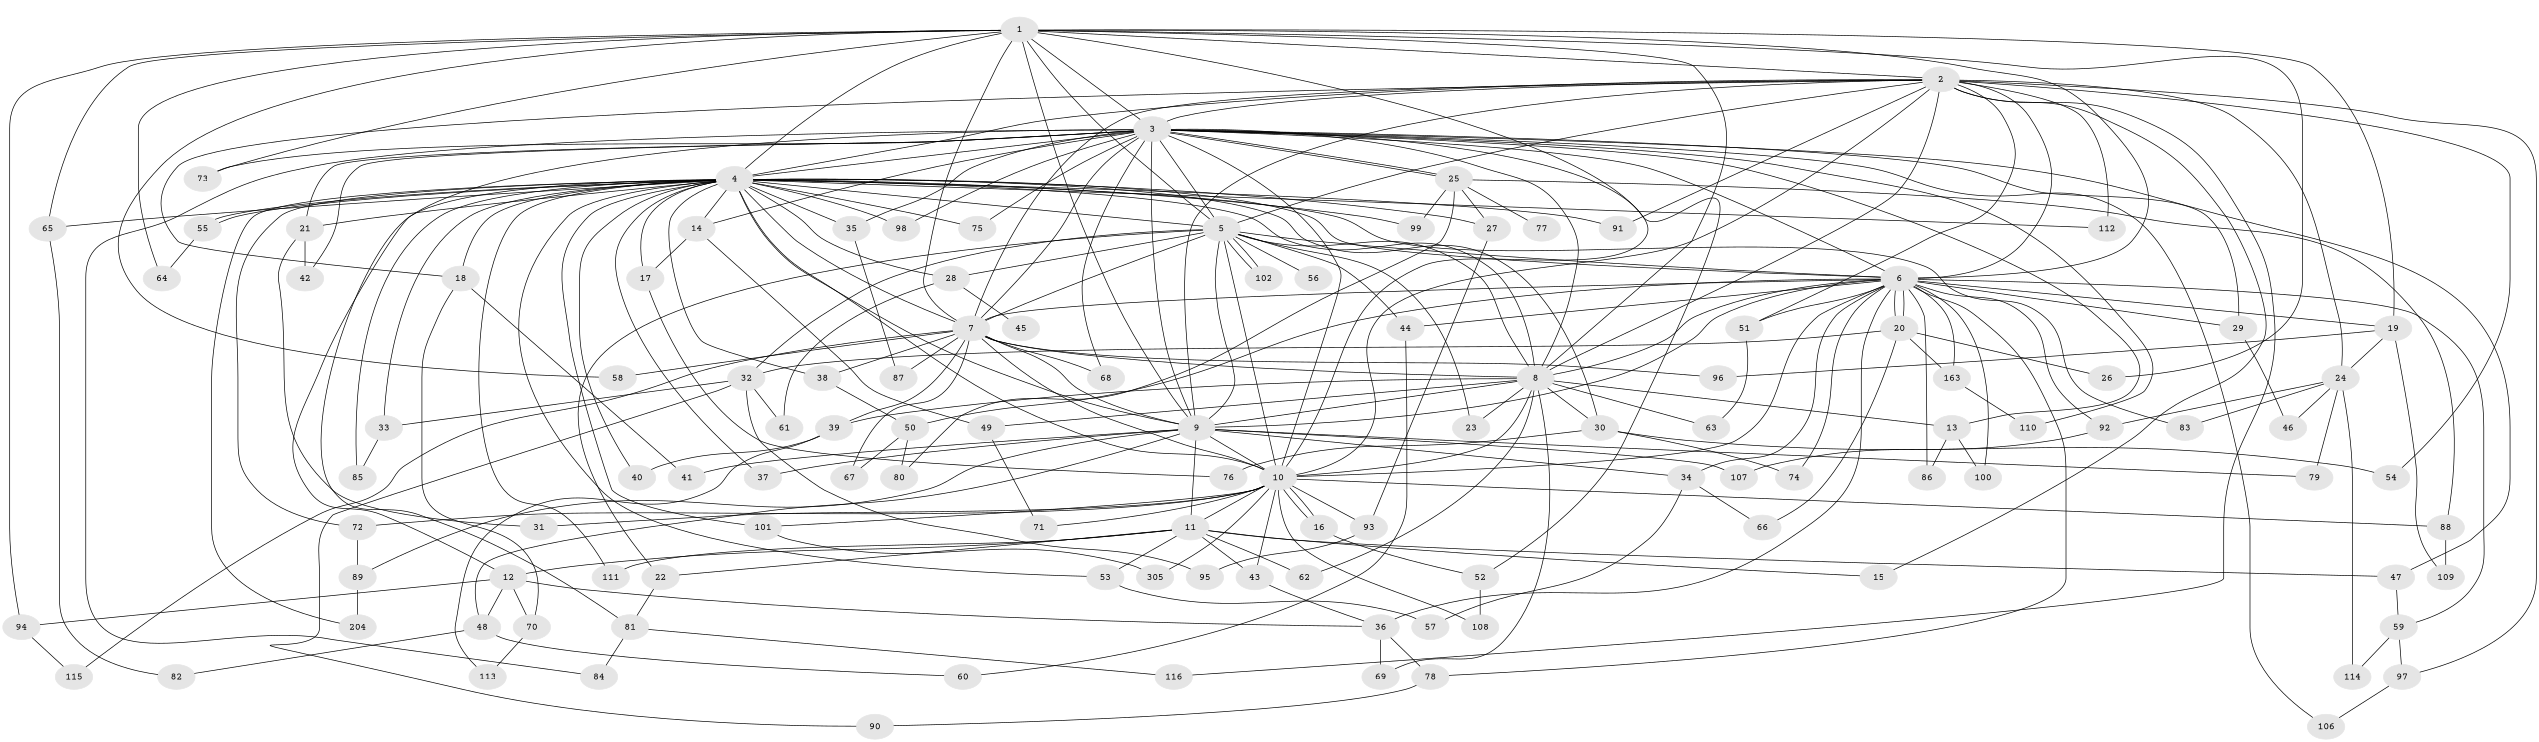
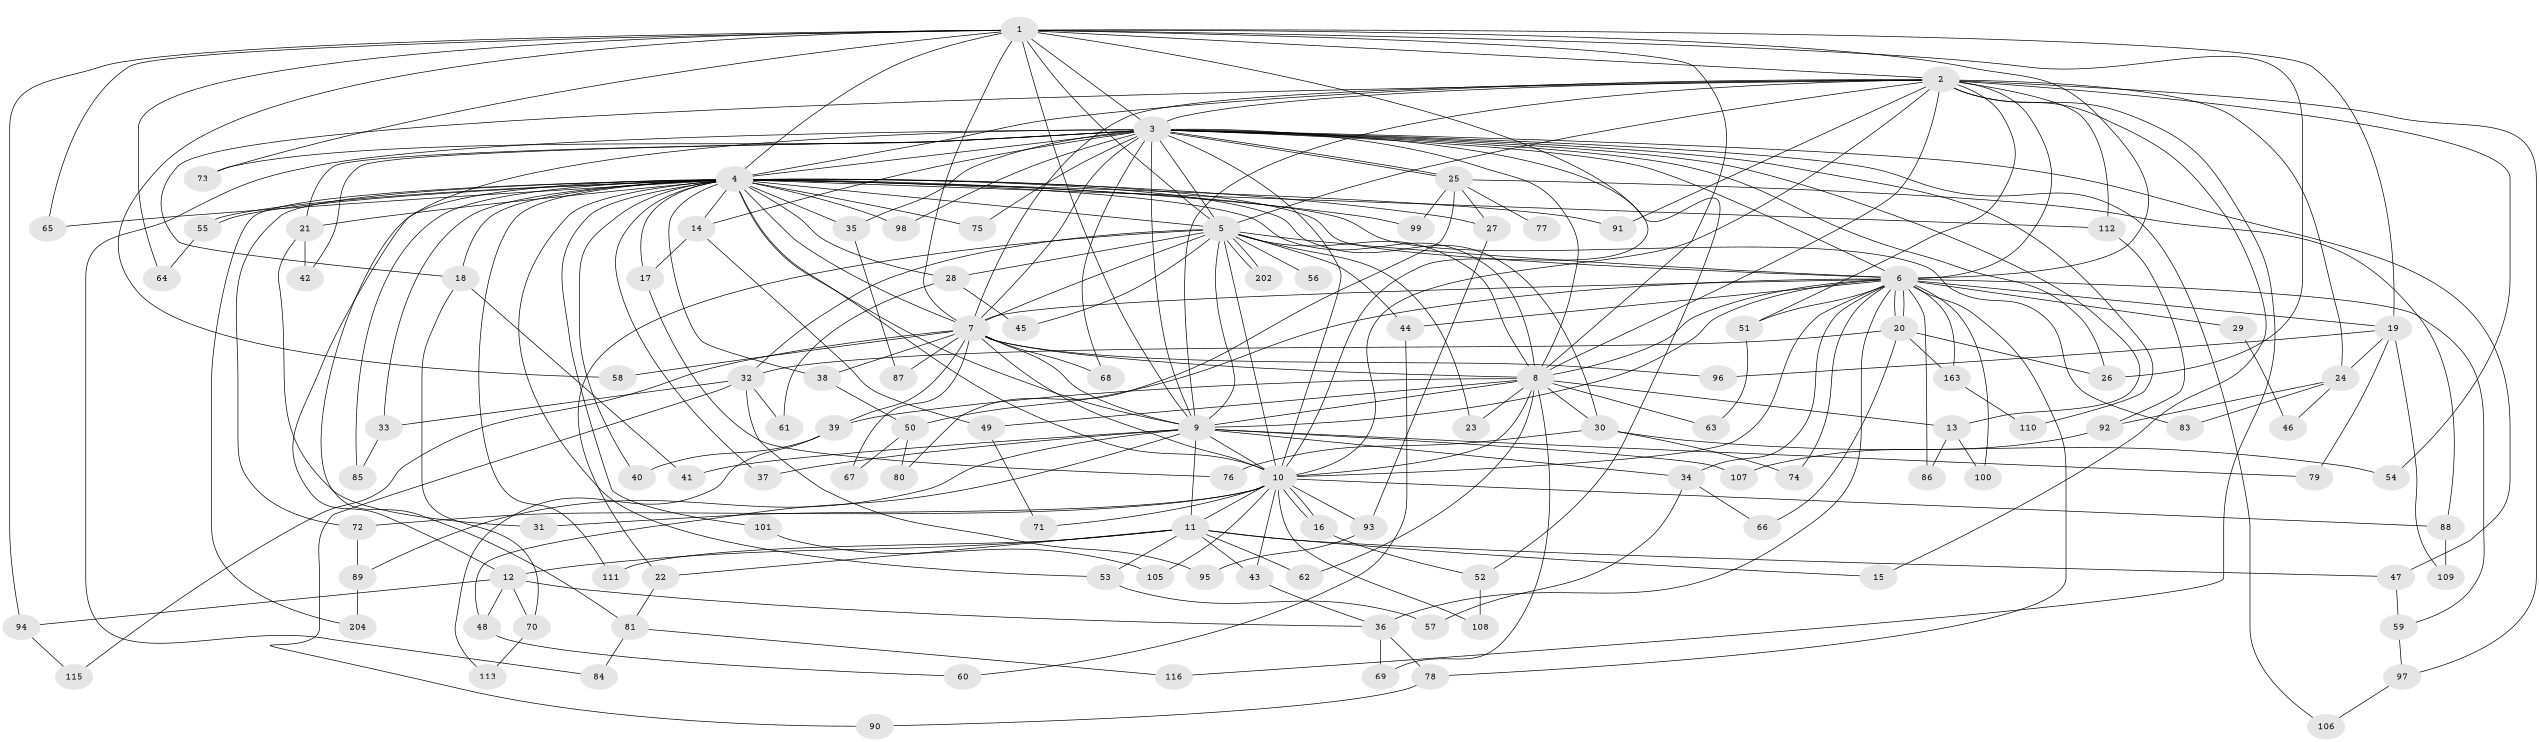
(1947, 166) -> (1668, 163)
(1264, 279) -> (1264, 279)
none -> (1129, 291)
(2029, 320) -> (2179, 340)
(2327, 428) -> (2358, 405)
(927, 518) -> none
(1155, 577) -> (1155, 577)
(176, 677) -> none
(2352, 677) -> none
